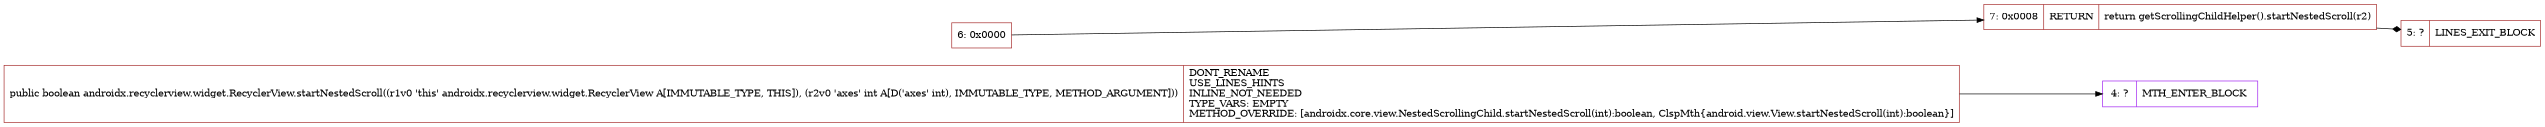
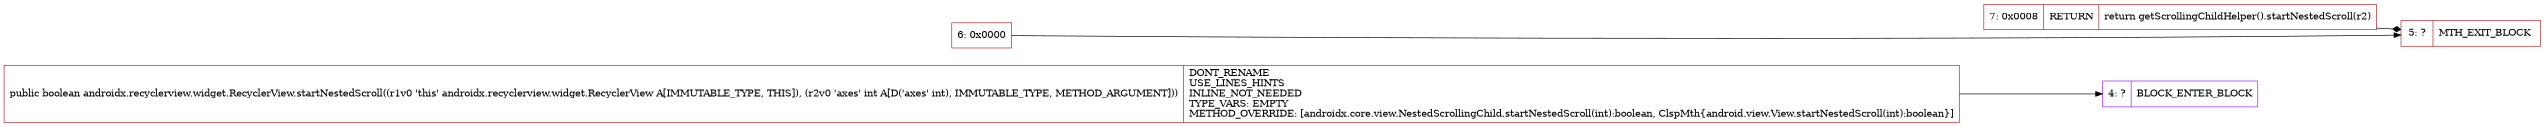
(1494, 28) -> (1703, 38)
(2485, 33) -> (2485, 33)
(2194, 94) -> (2194, 94)
